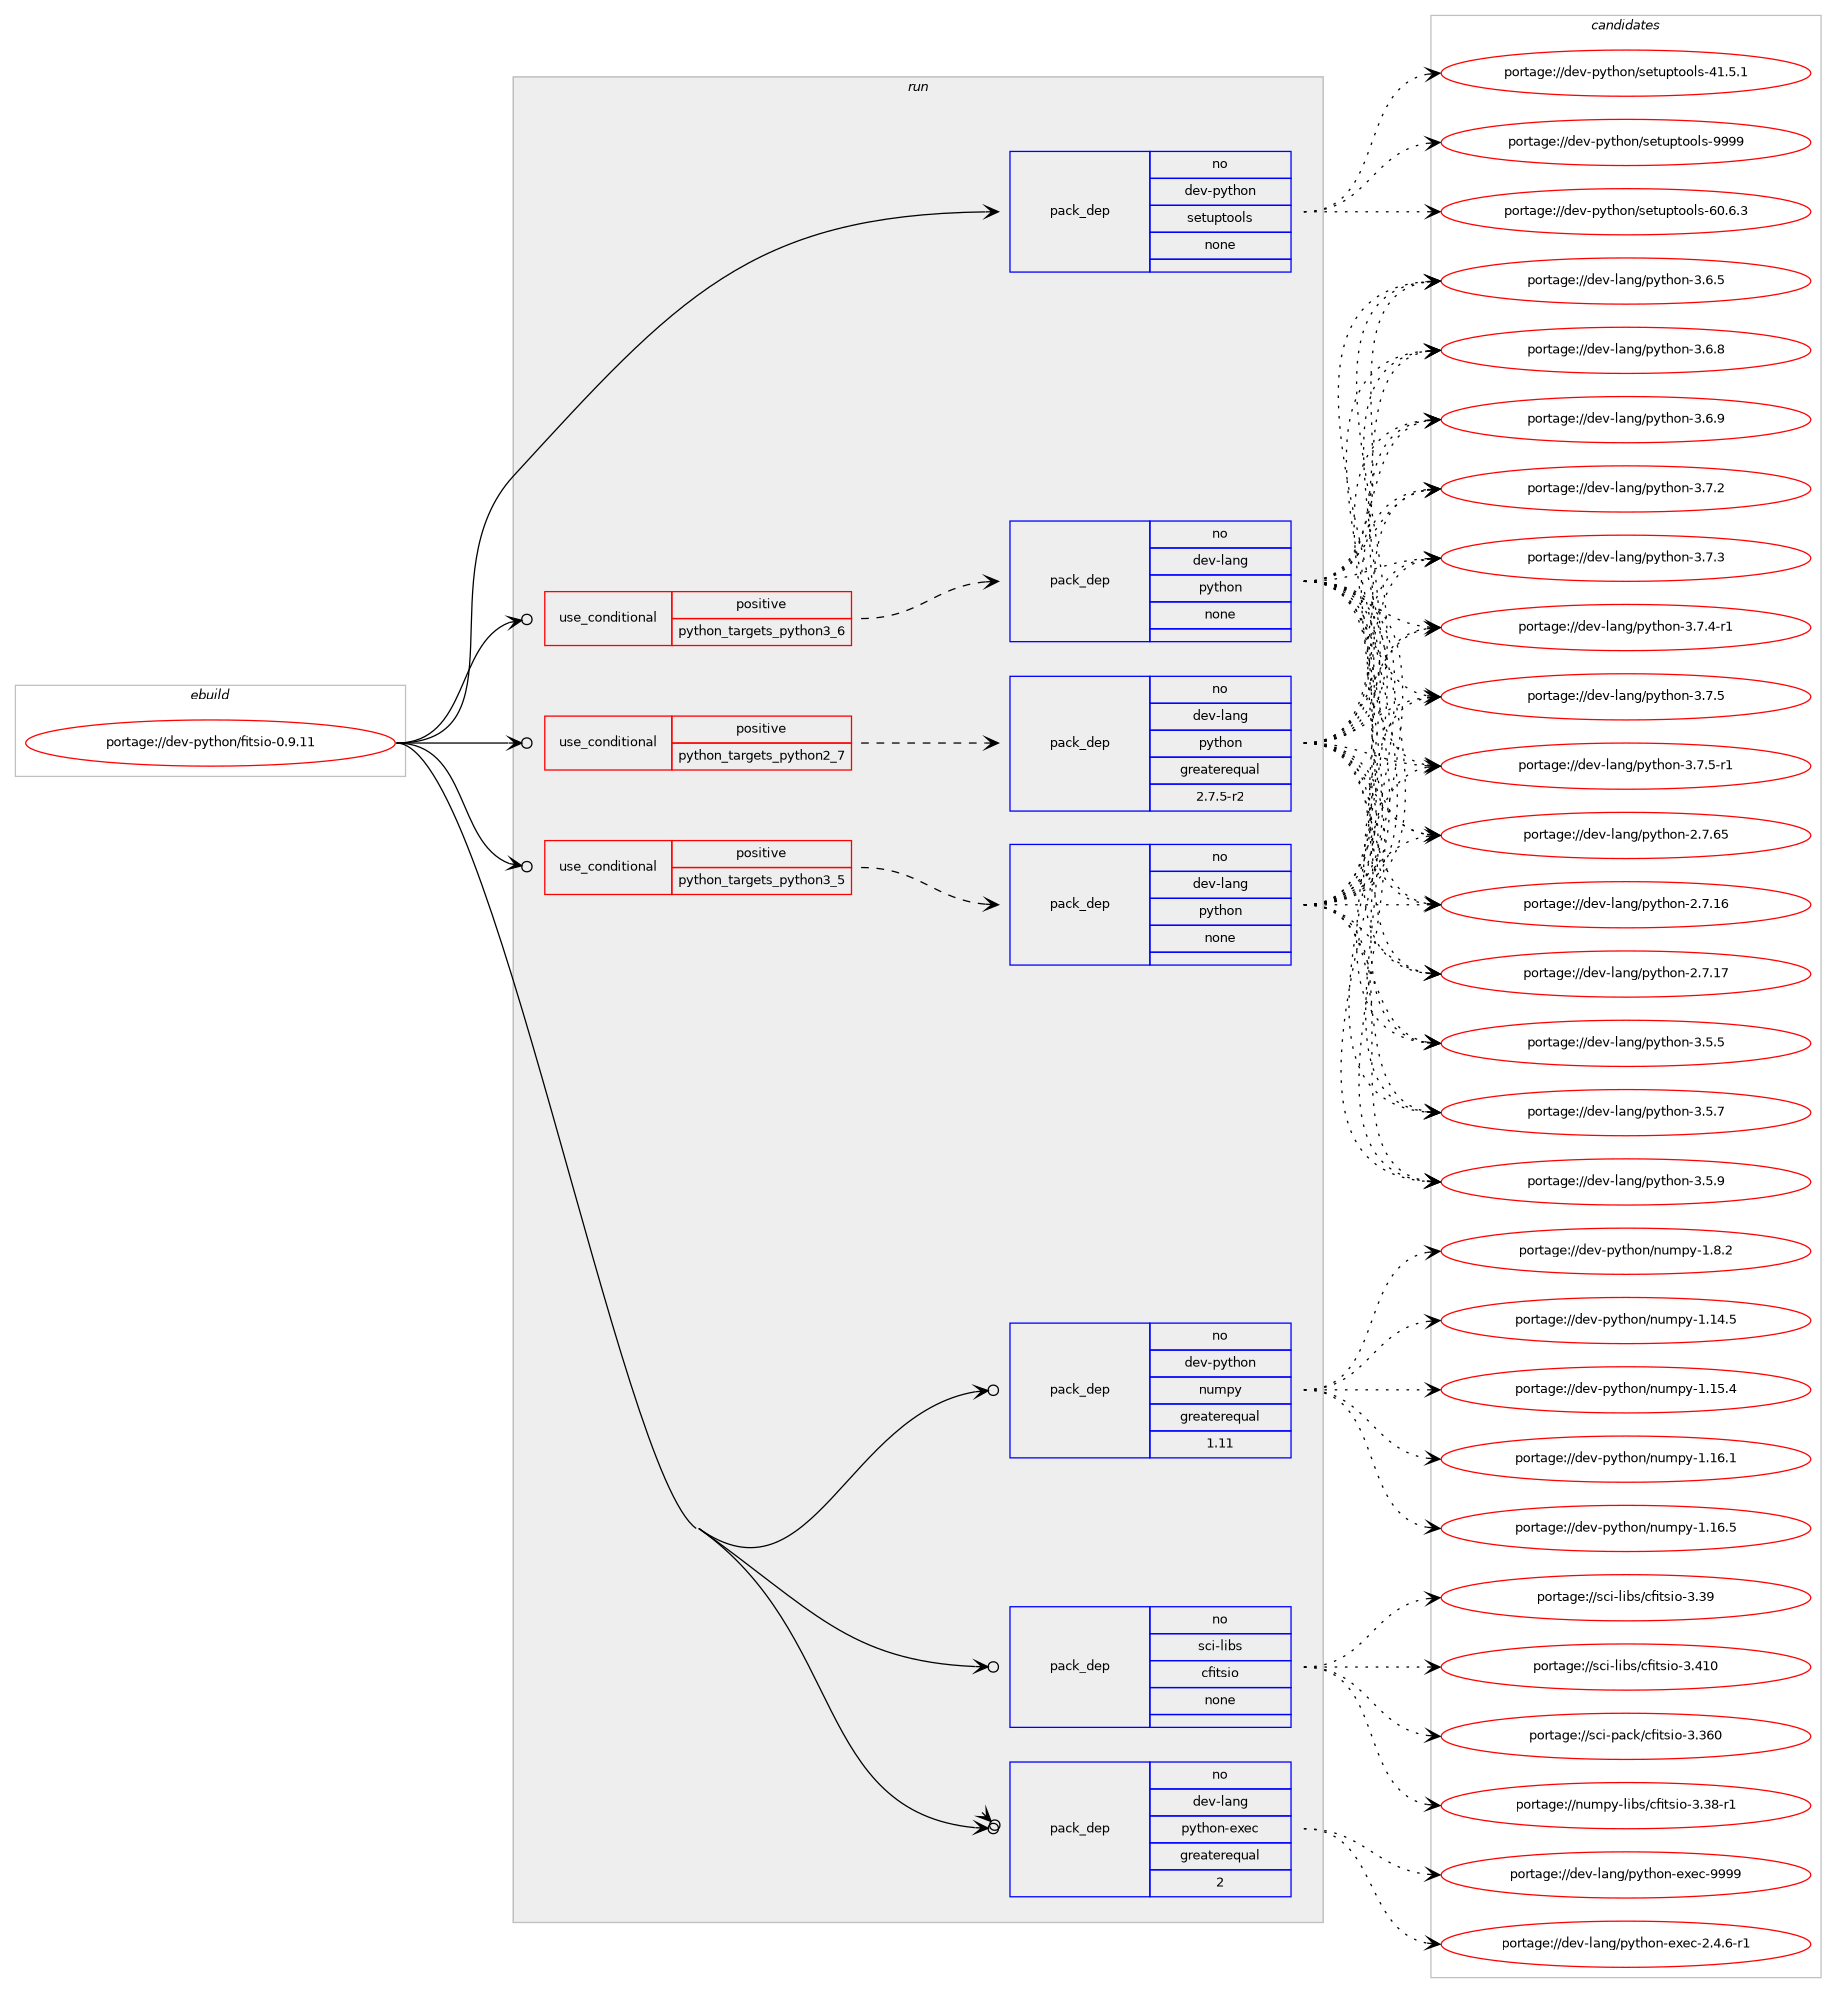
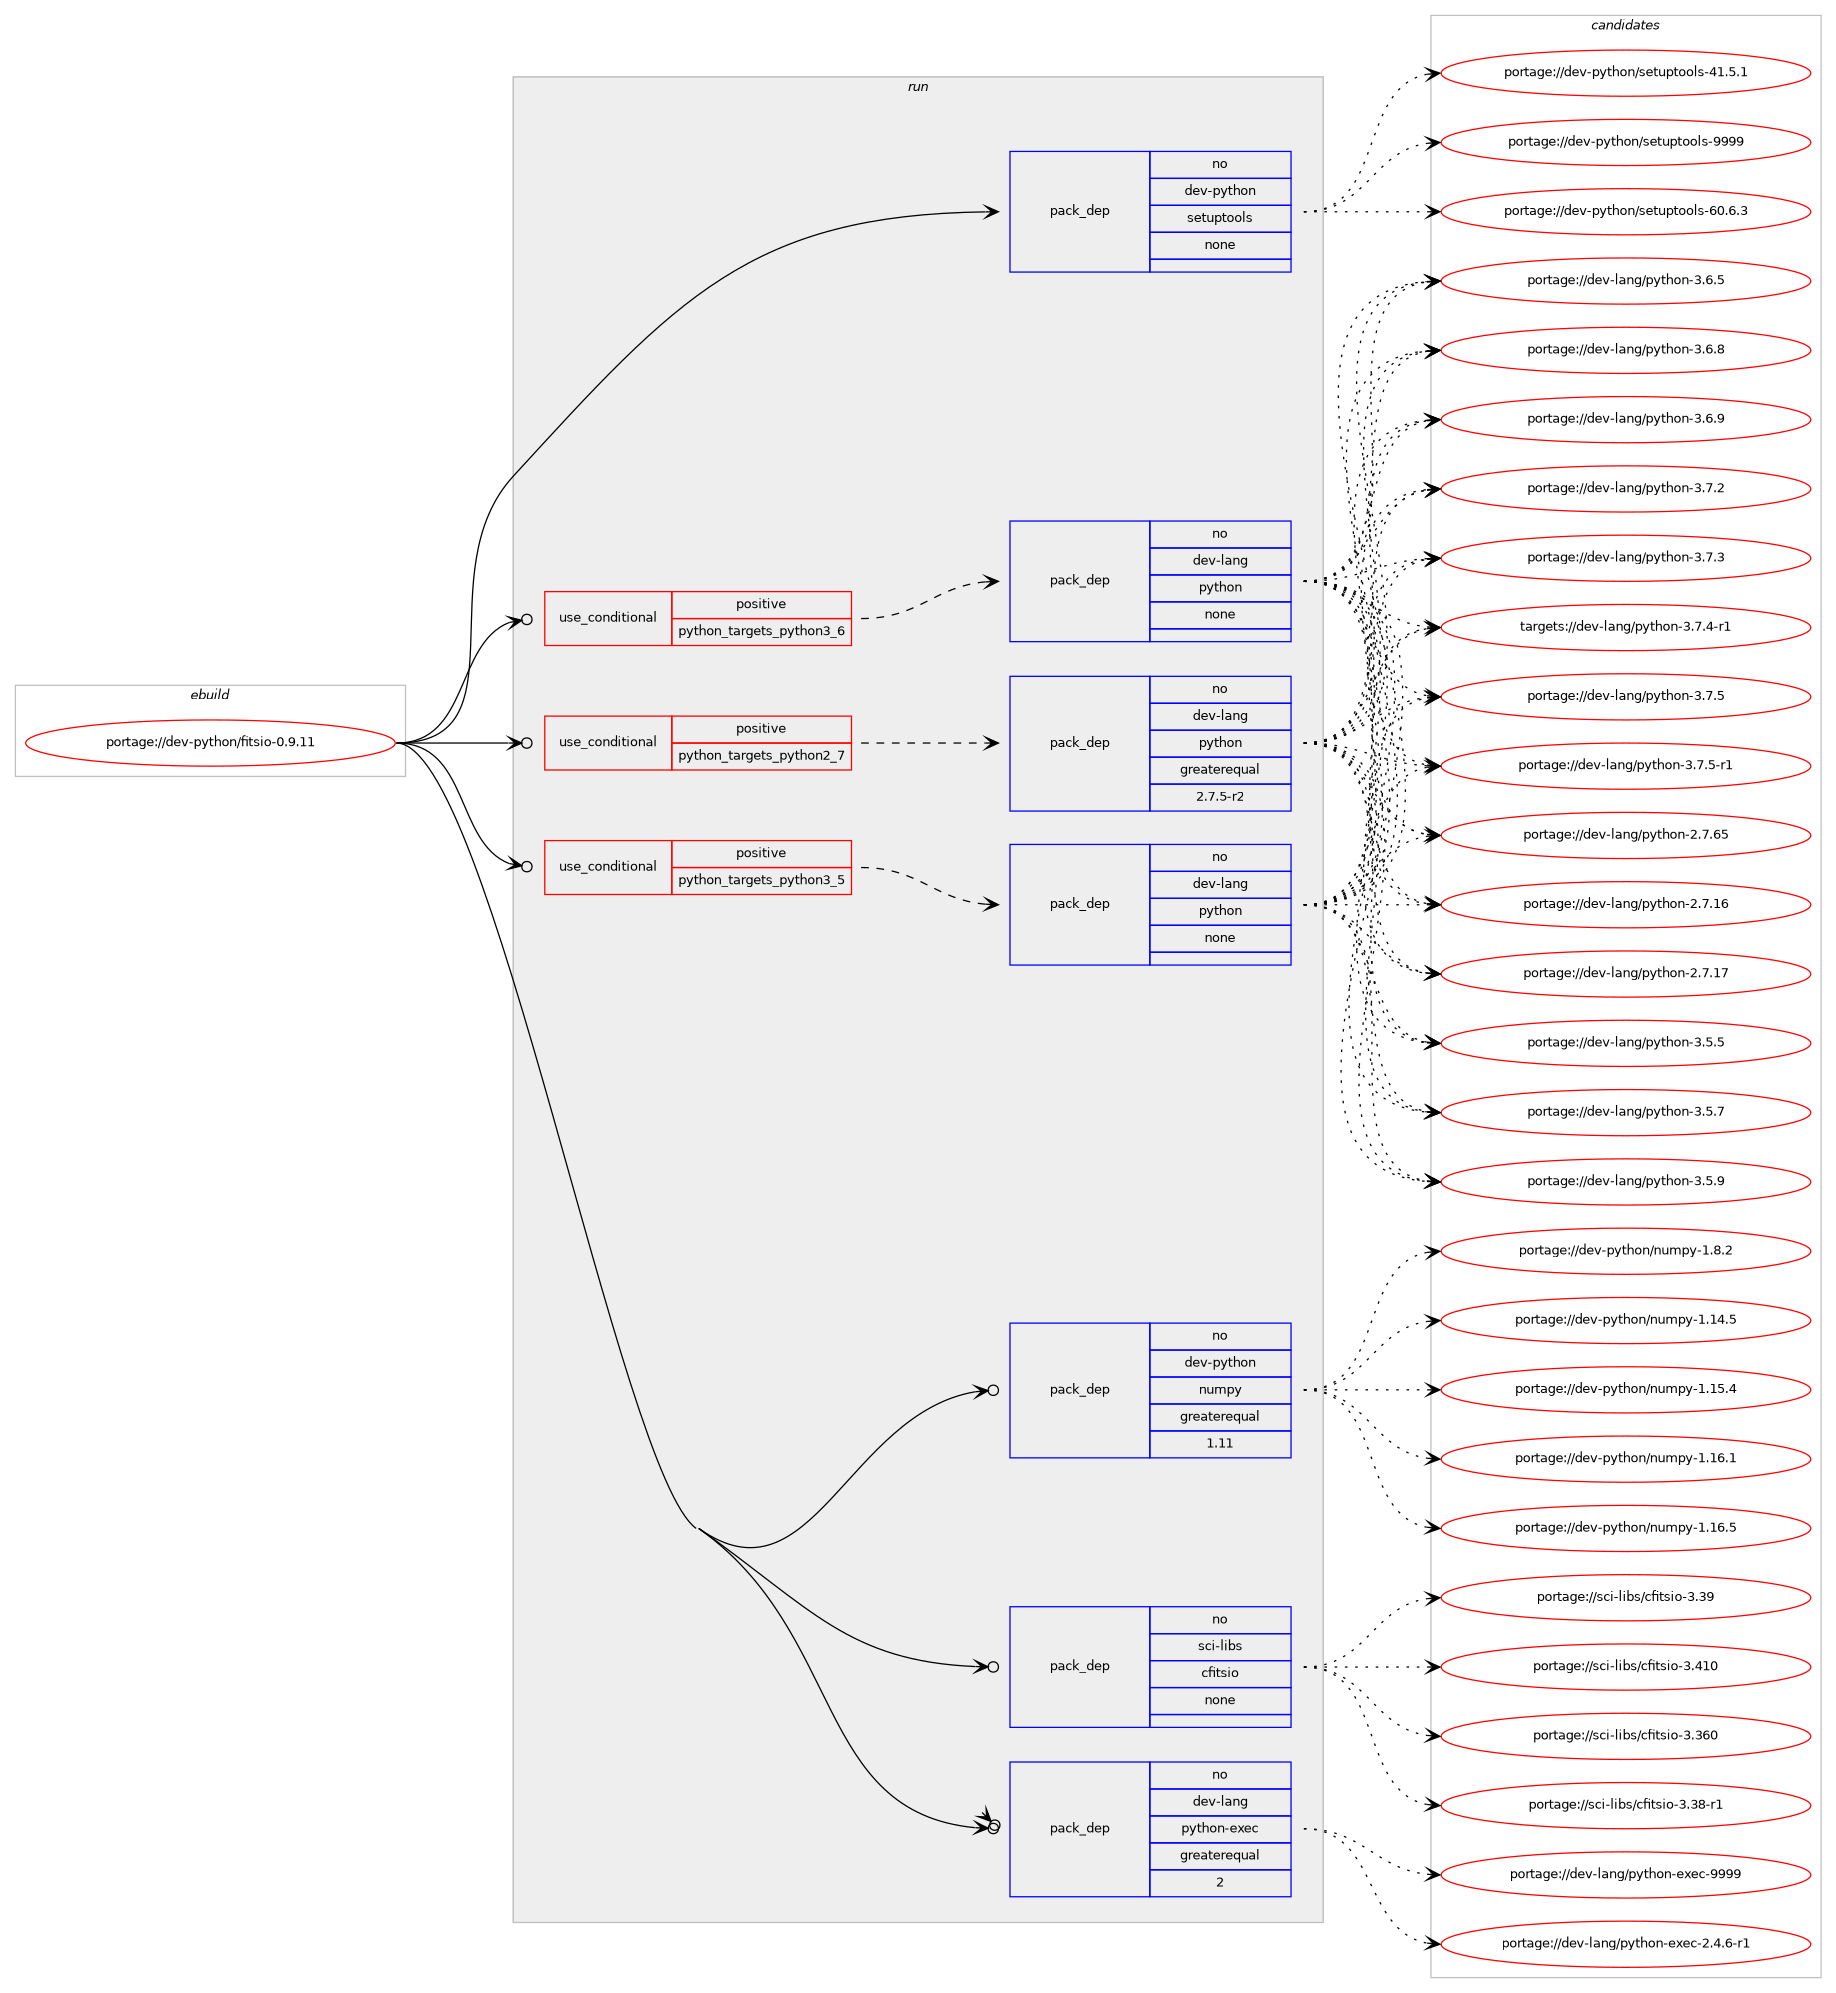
(1626, 628) -> (1626, 628)
(1626, 1736) -> (1626, 1736)
(1626, 1806) -> (1626, 1806)
